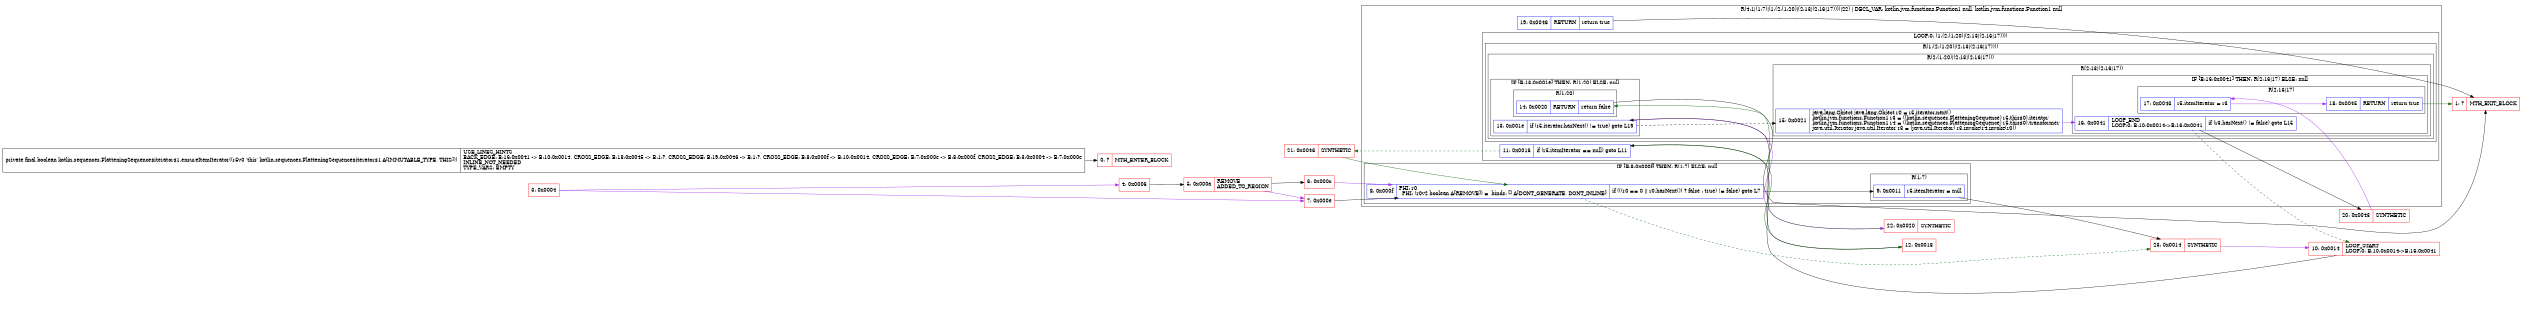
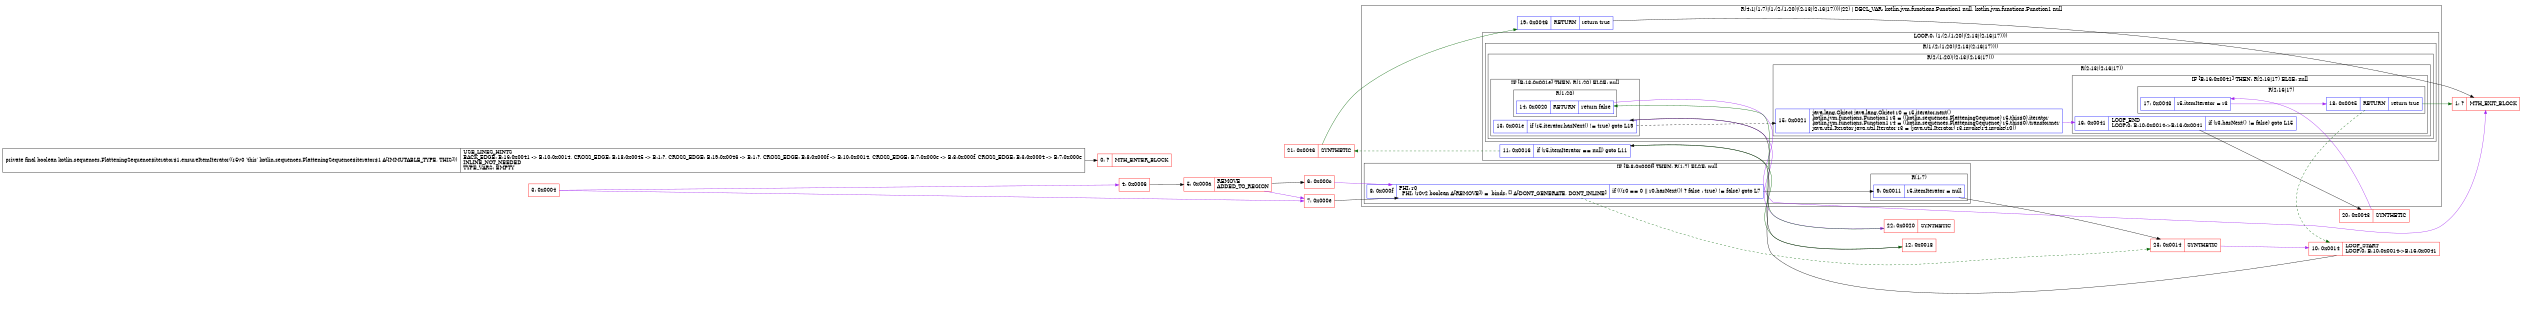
(1423, 173) -> (1402, 64)
(2263, 194) -> (2306, 171)
(2021, 214) -> (2021, 214)
